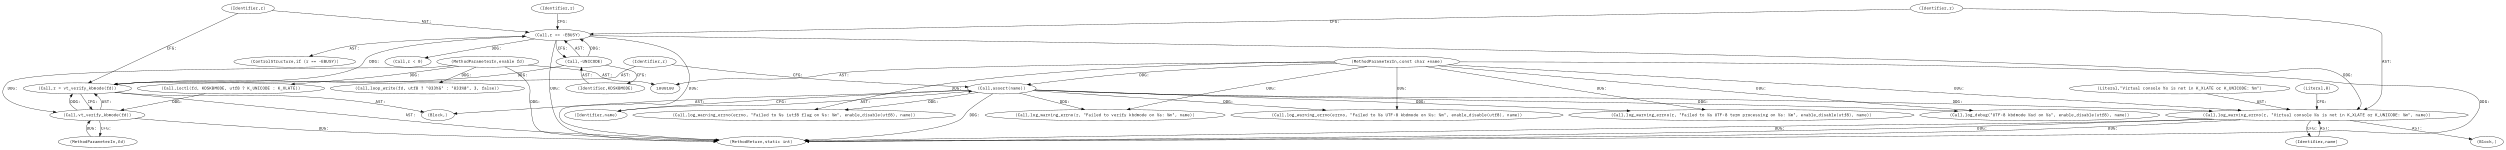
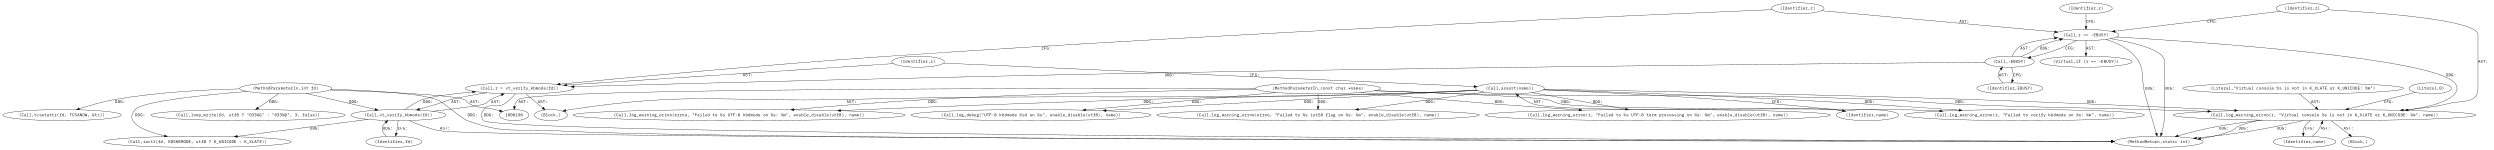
(295, 62) -> (2086, 62)
(408, 62) -> none
(488, 62) -> (286, 88)
(584, 62) -> (2010, 62)
(1183, 70) -> none
(323, 76) -> none
(605, 88) -> (2010, 88)
(94, 102) -> (458, 102)
(164, 102) -> (303, 128)
none -> (62, 115)
(412, 115) -> (490, 115)
(325, 128) -> (446, 128)
(905, 133) -> none
(2164, 134) -> none
(98, 142) -> (394, 142)
